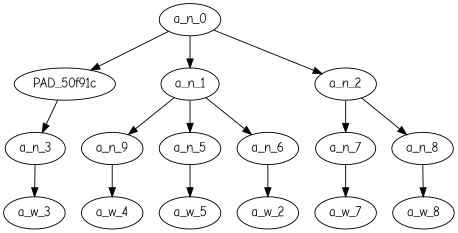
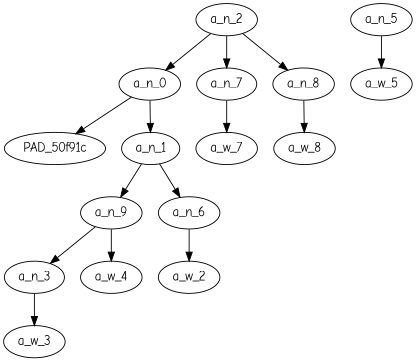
(264, 50) -> (192, 49)
(52, 112) -> (76, 242)
(190, 112) -> none
